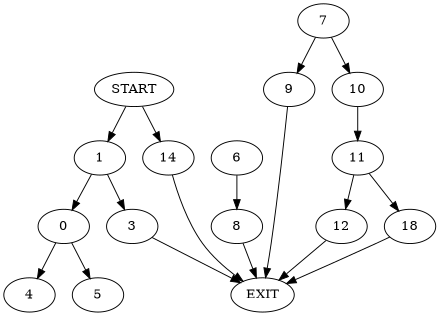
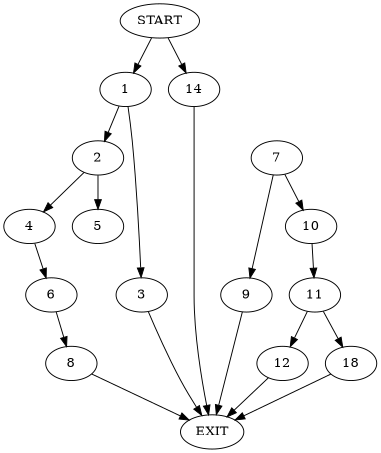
(64, 226) -> (98, 158)
none -> (39, 256)
